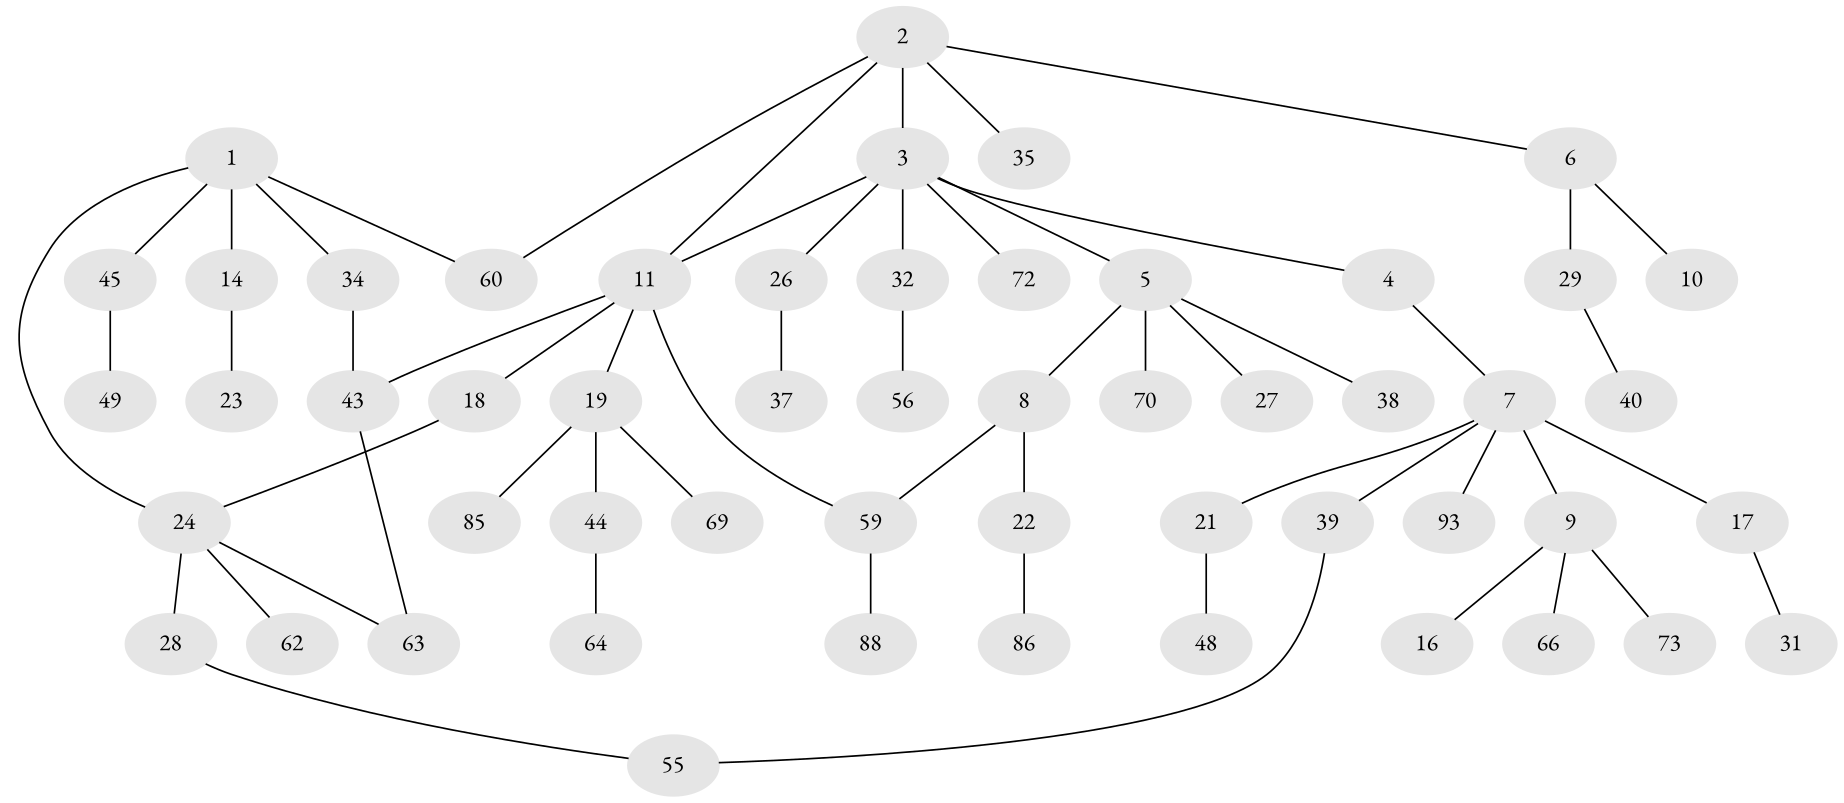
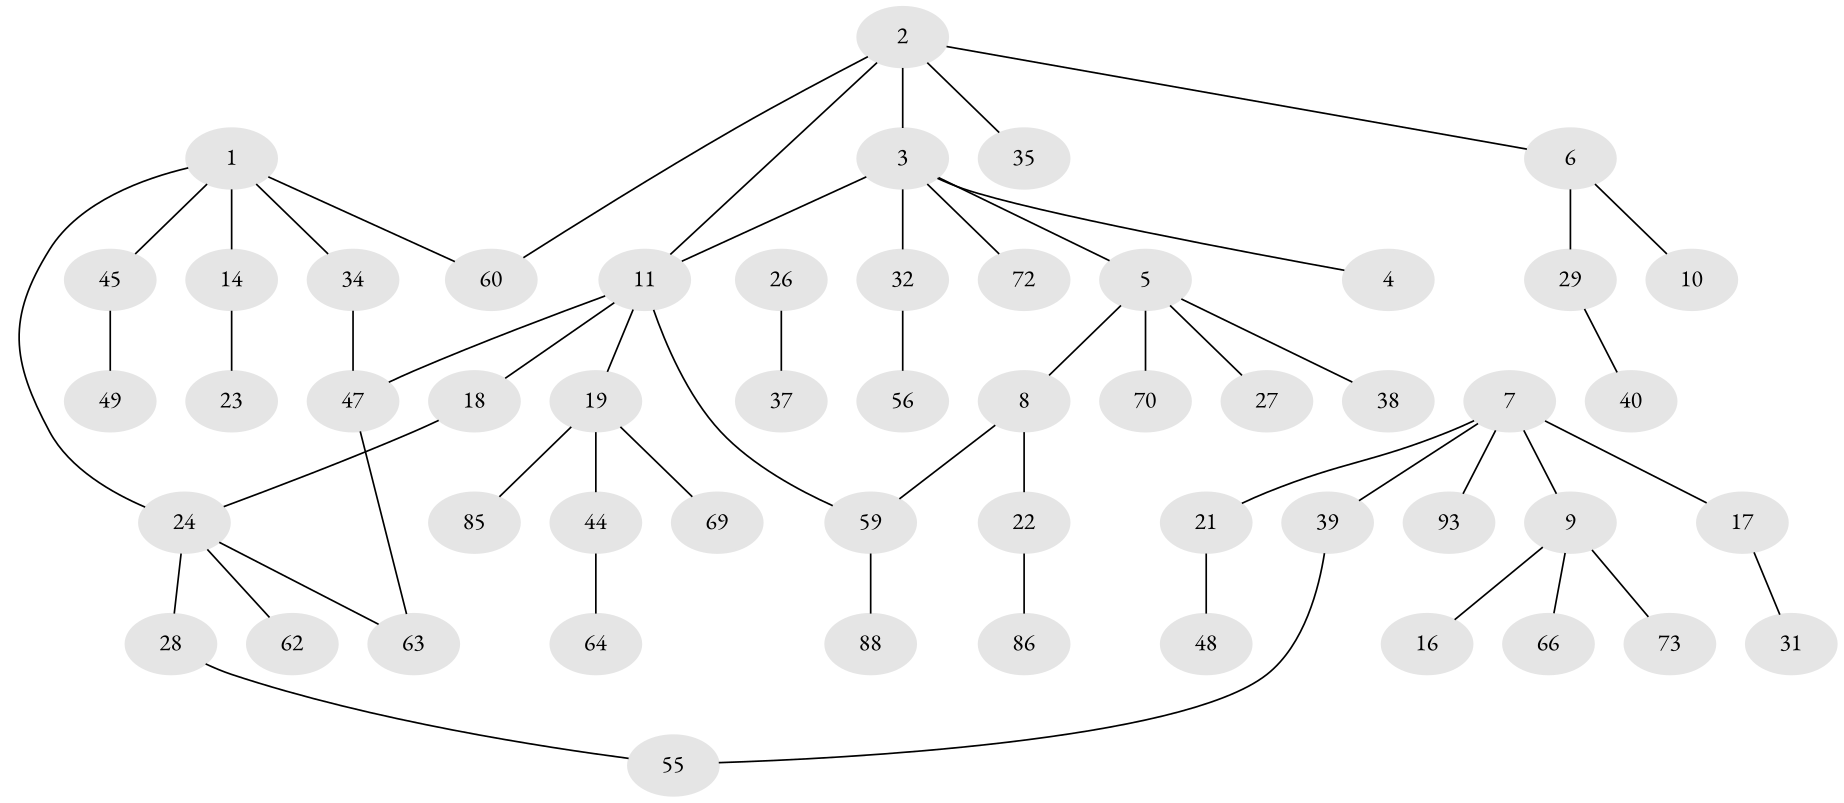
(842, 219) -> none
(1449, 340) -> none
(353, 401) -> (353, 401)
